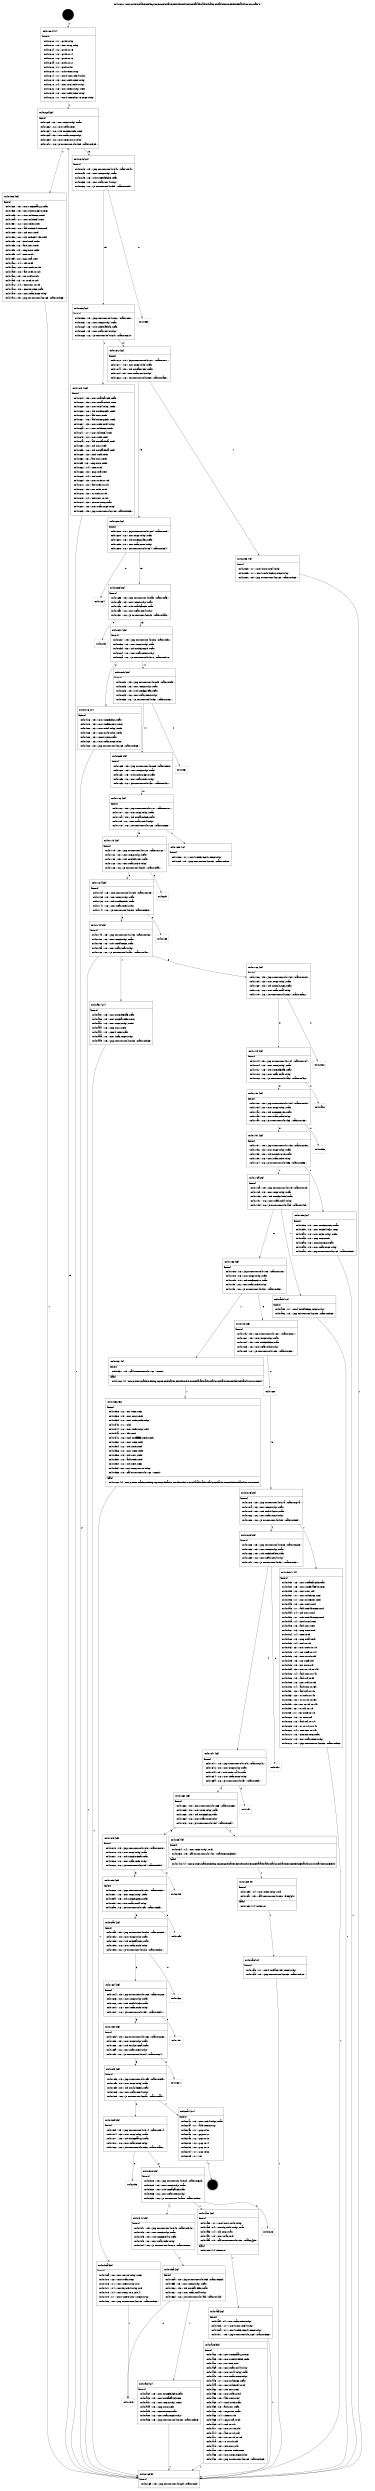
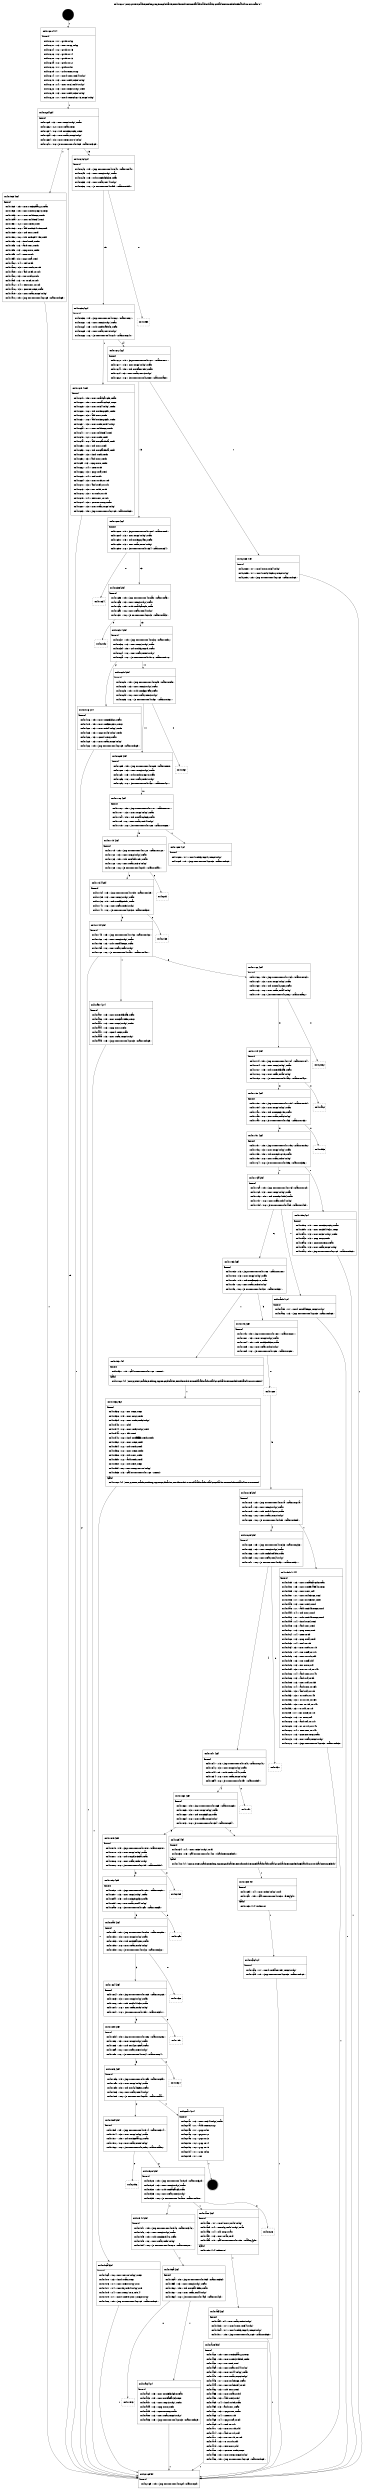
(128, 2351) -> (100, 2395)
